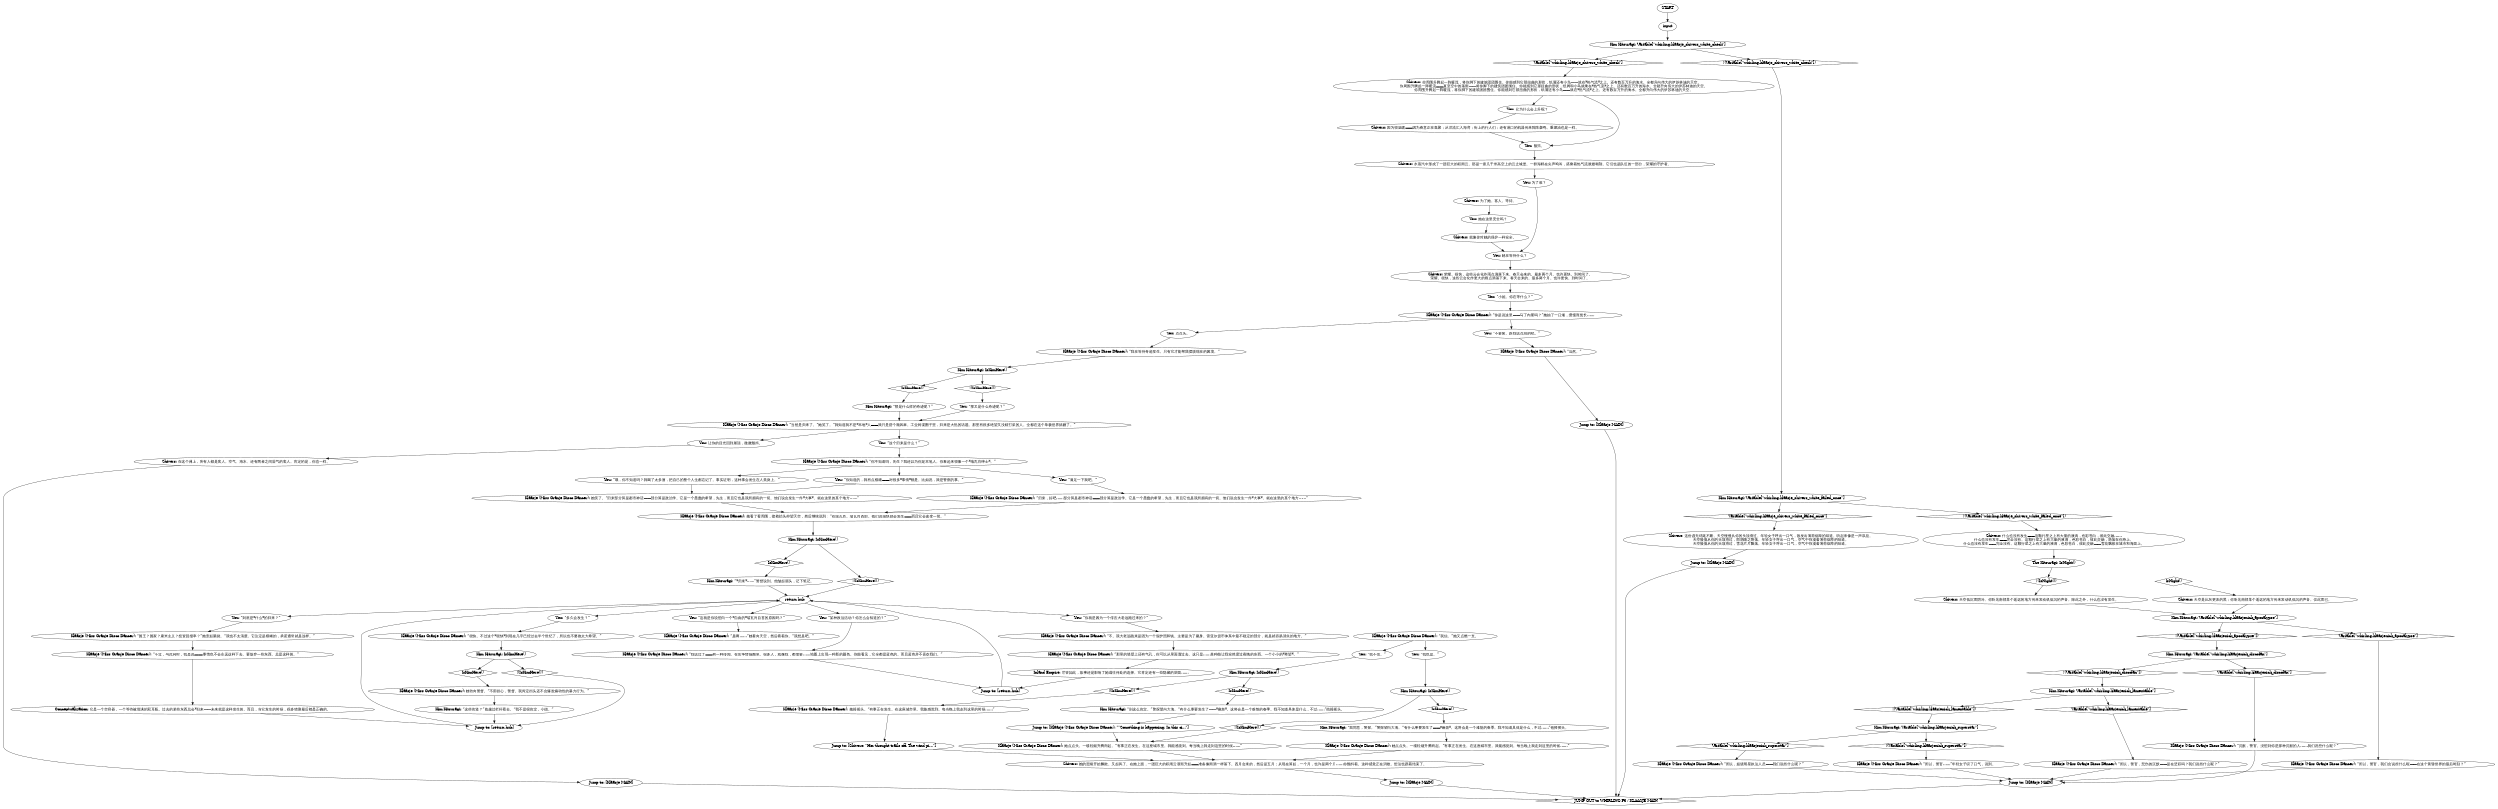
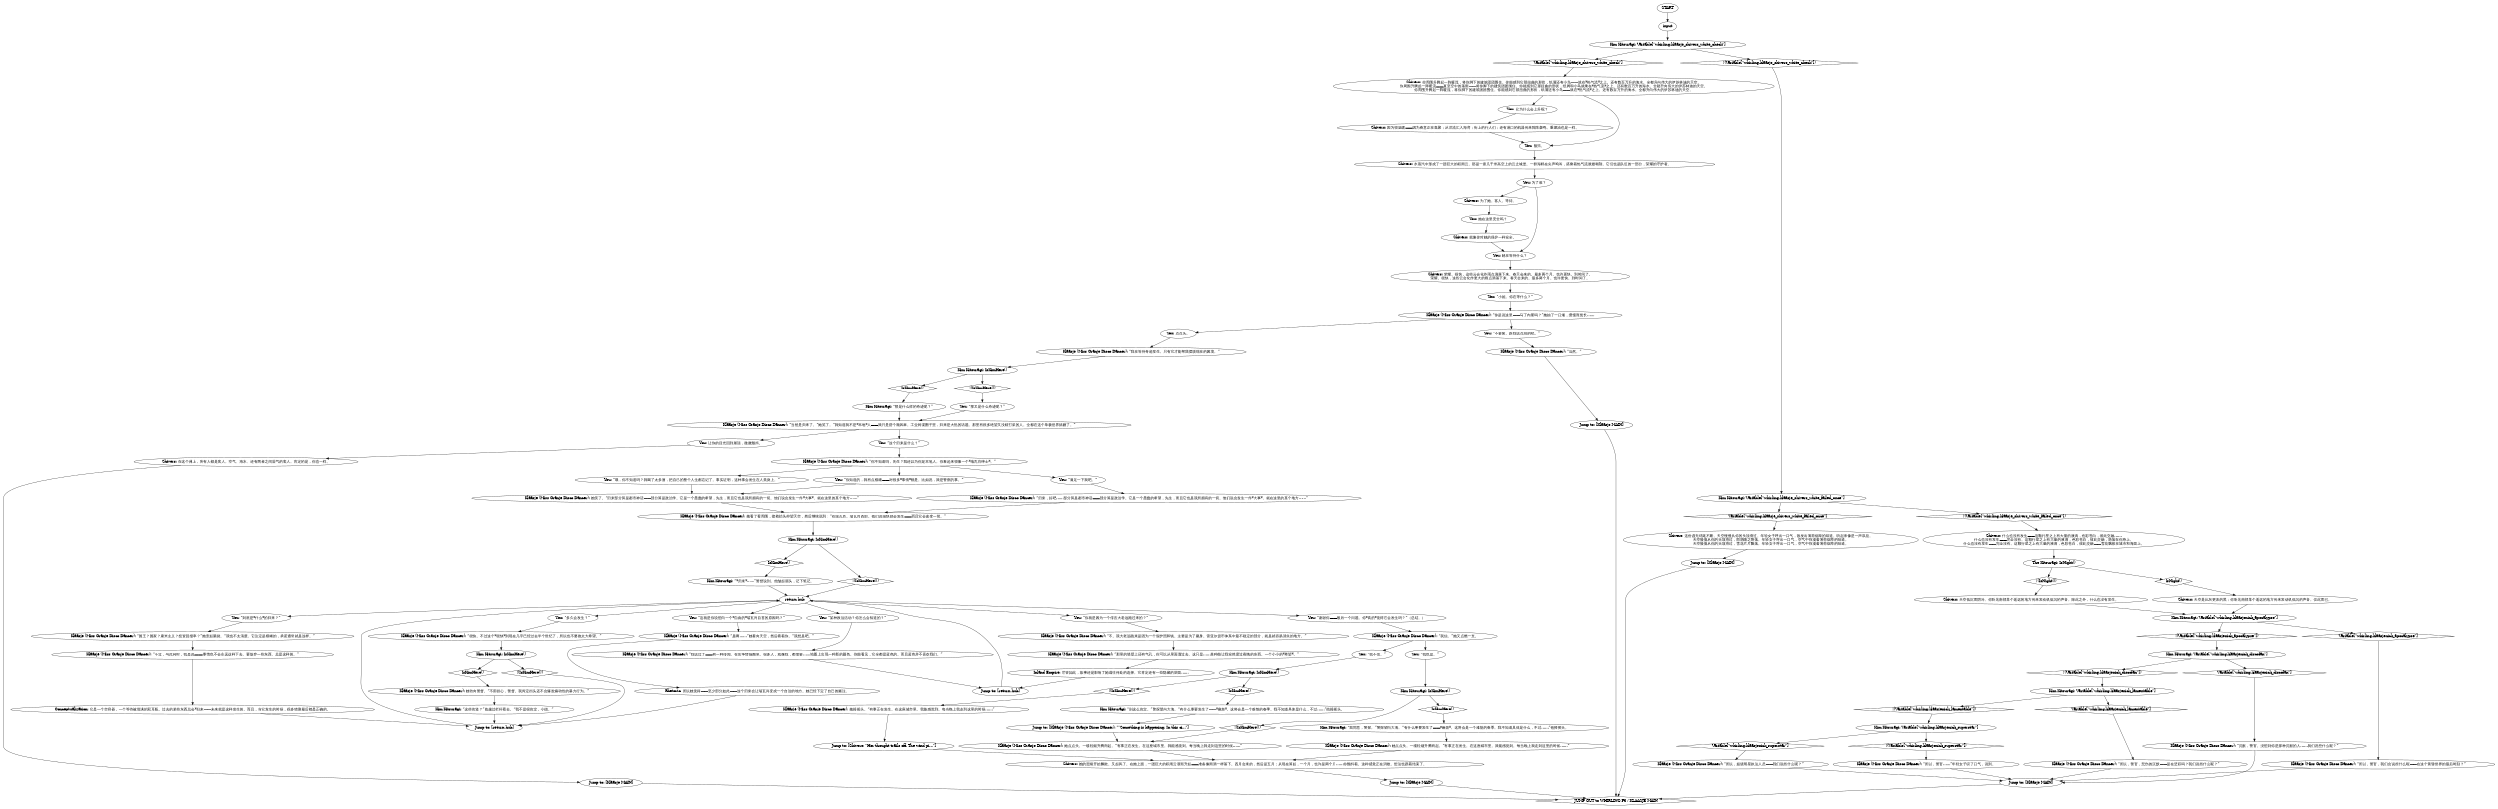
none -> (1514, 191)
none -> (2117, 573)
none -> (1367, 618)
none -> (757, 691)
